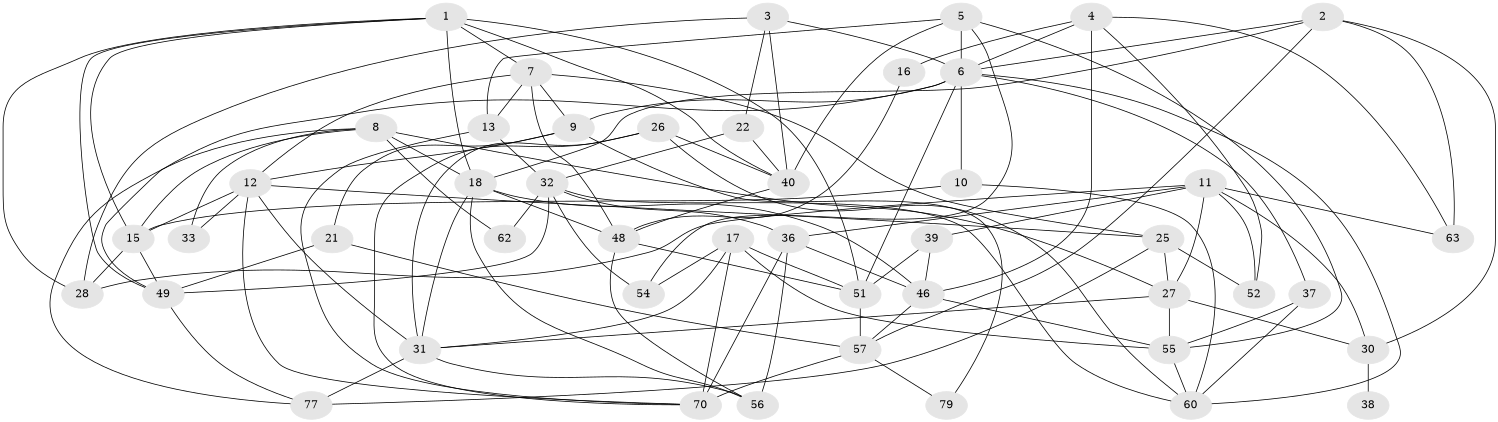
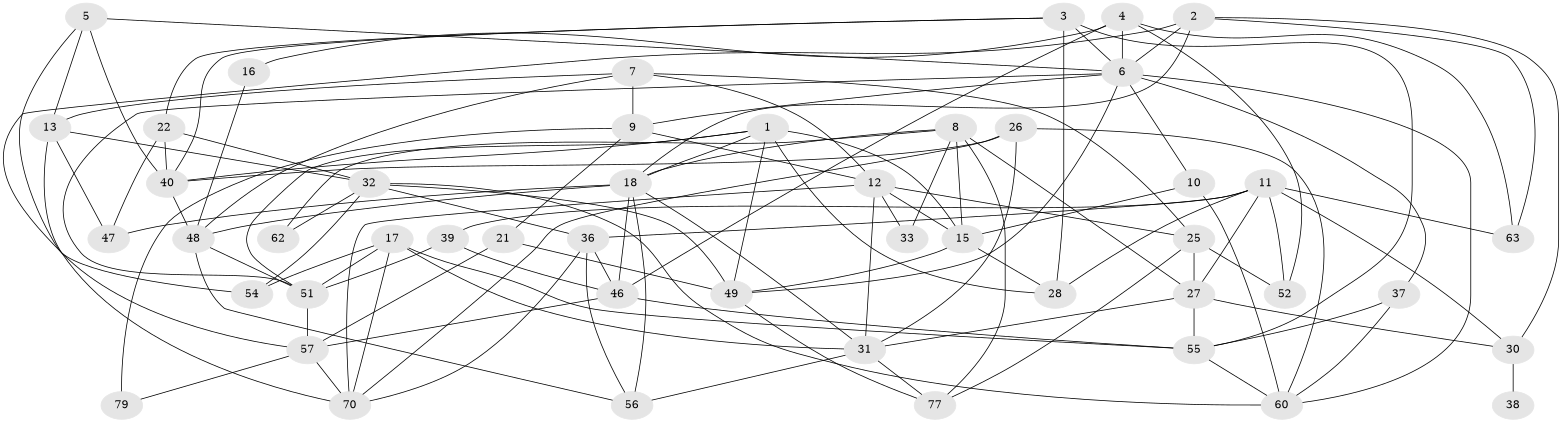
(492, 47) -> none
(1262, 168) -> (1407, 101)
none -> (109, 239)
